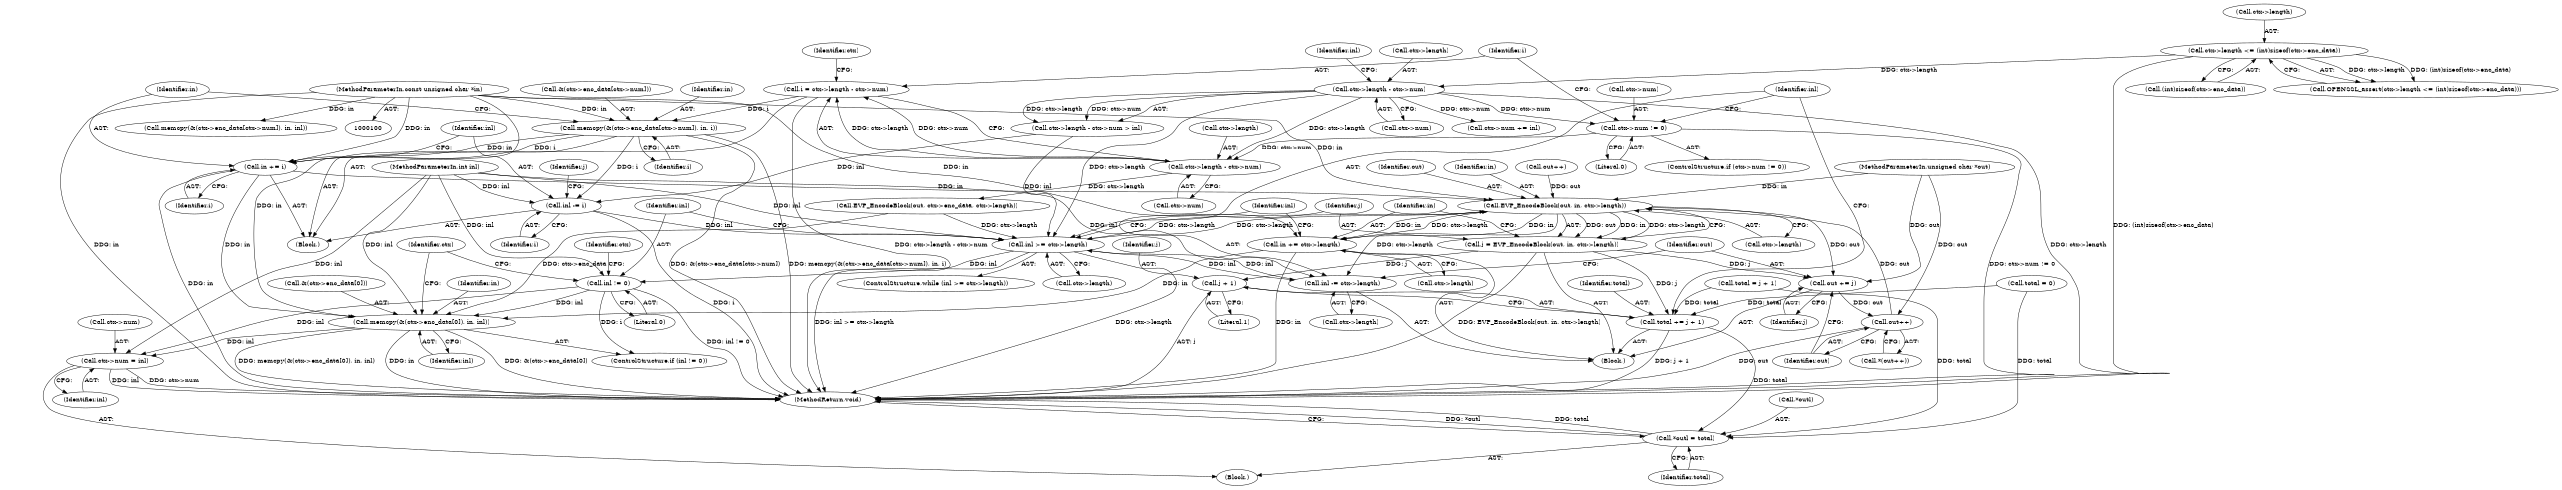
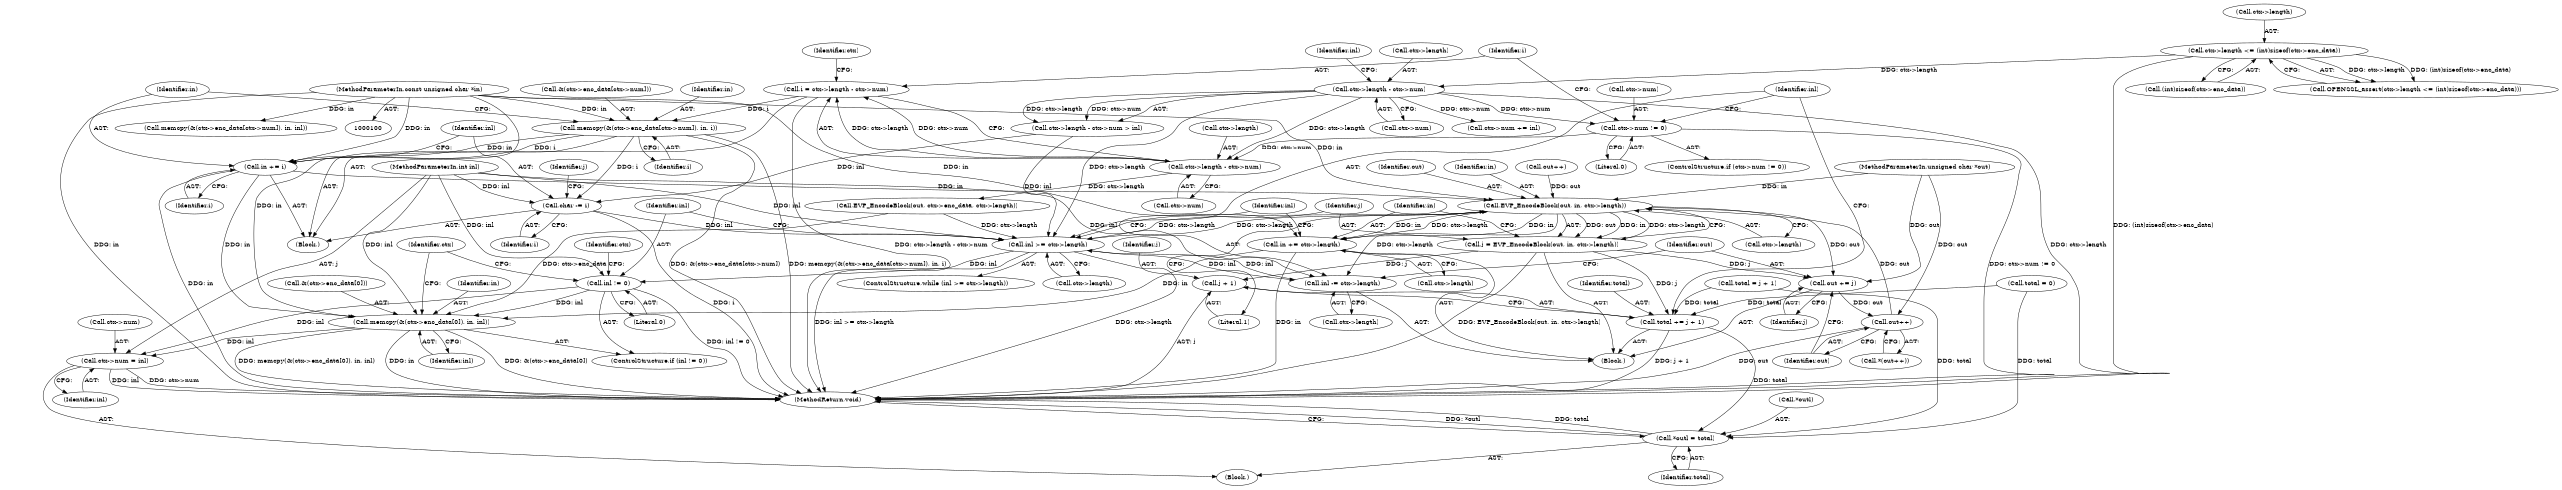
(566, 206) -> (566, 206)
(329, 264) -> (329, 264)
(1226, 301) -> (1258, 232)
(612, 322) -> (612, 322)
